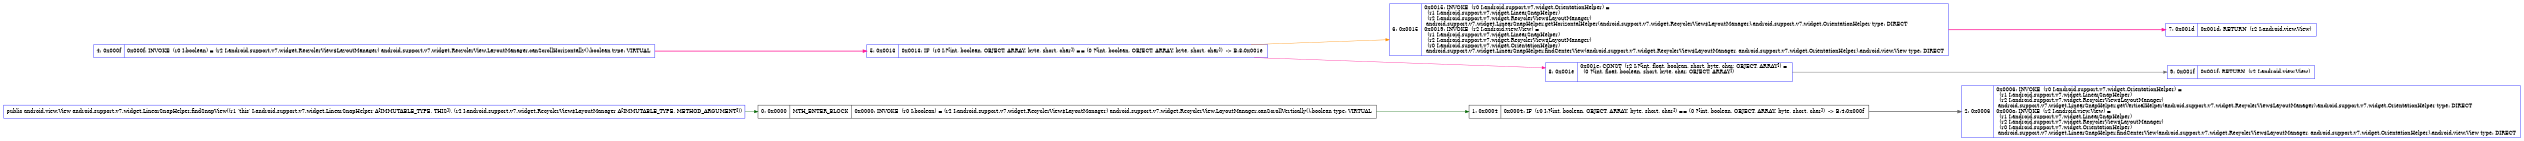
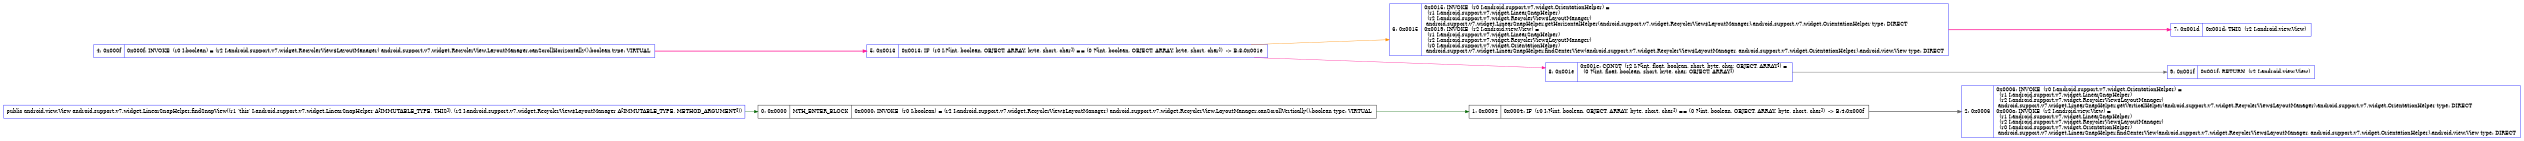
(2257, 30) -> (2257, 30)
